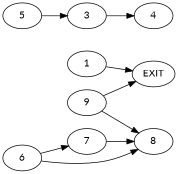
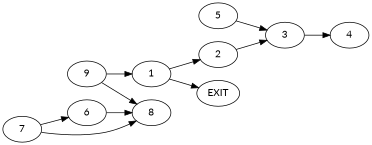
none -> (218, 55)
(116, 90) -> (116, 74)
(51, 151) -> (51, 122)
